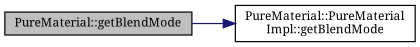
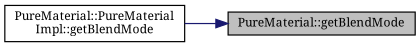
(208, 24) -> (200, 24)
